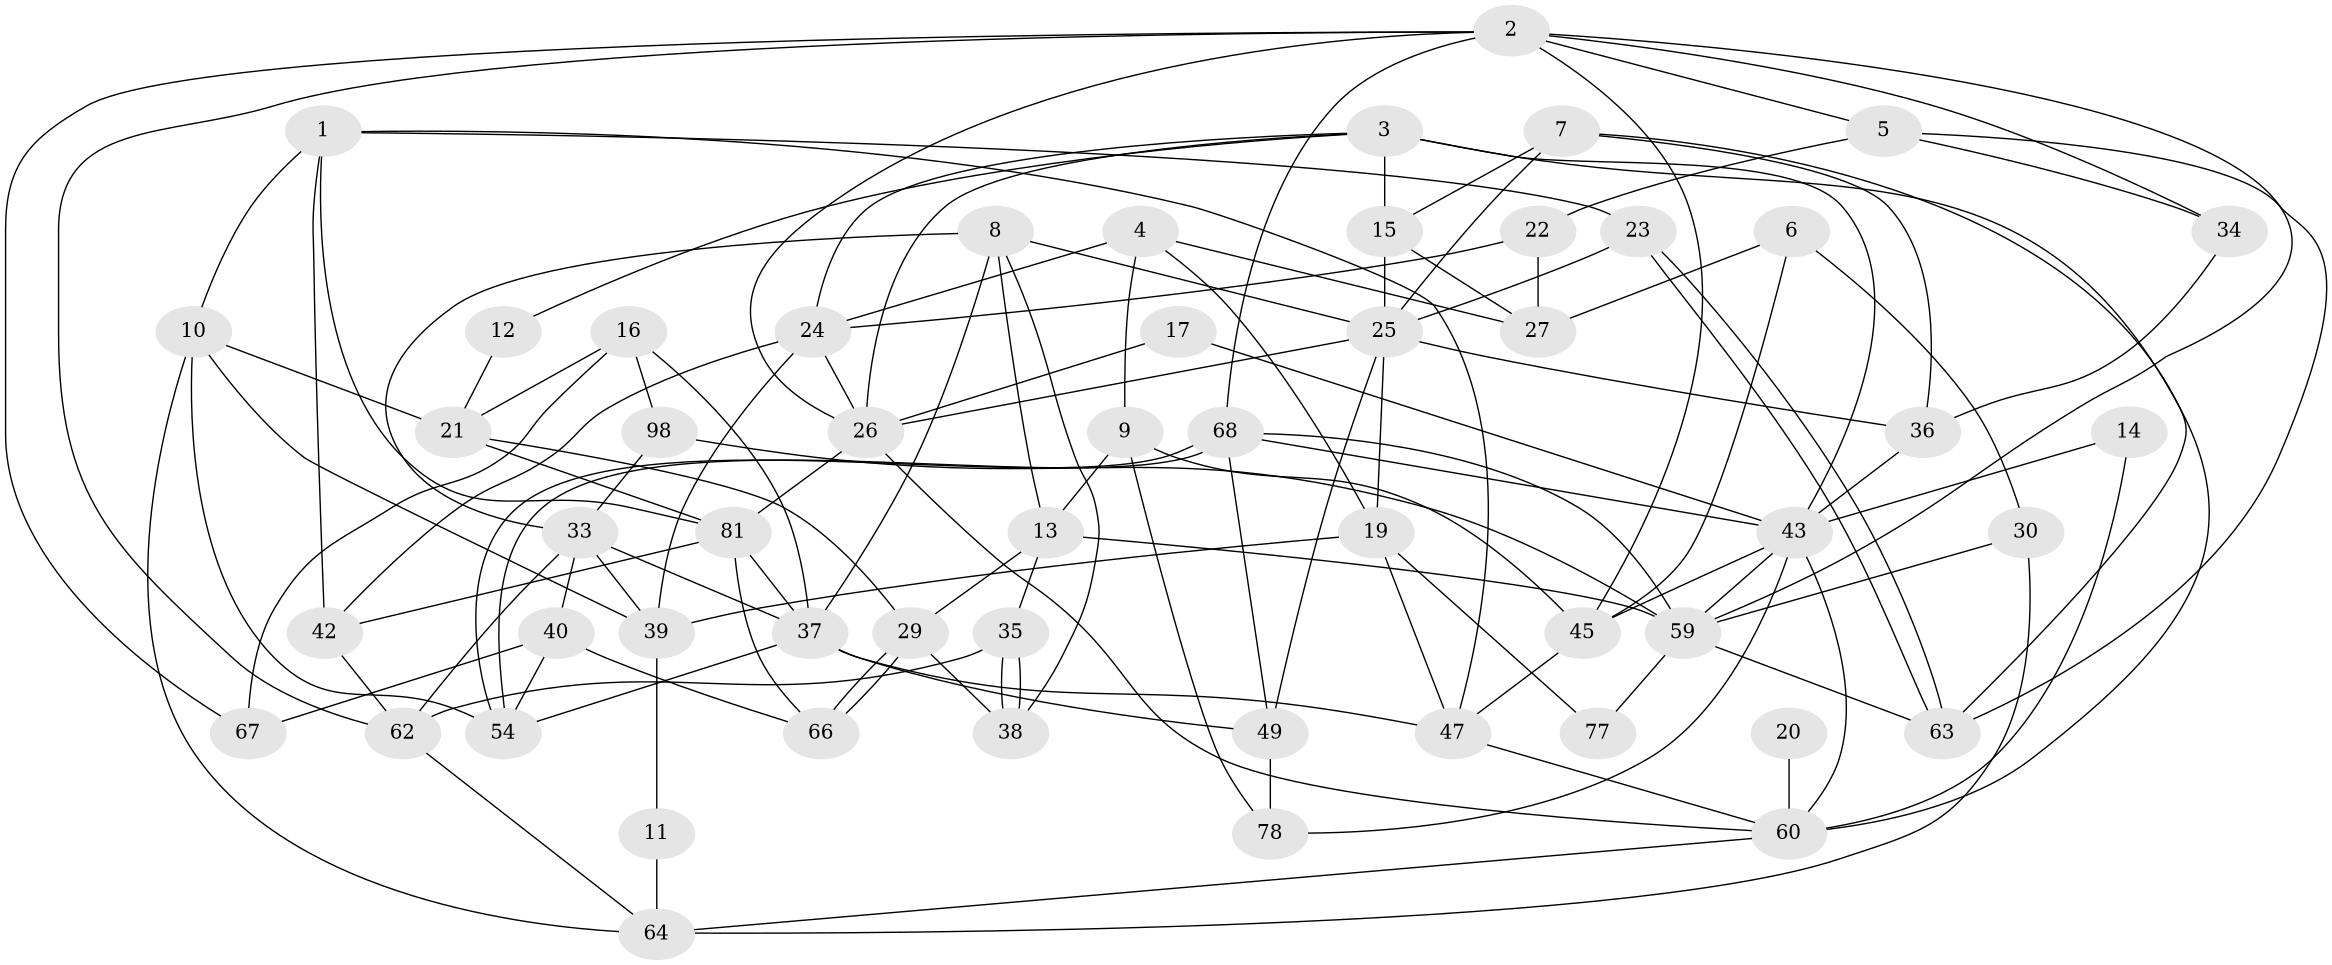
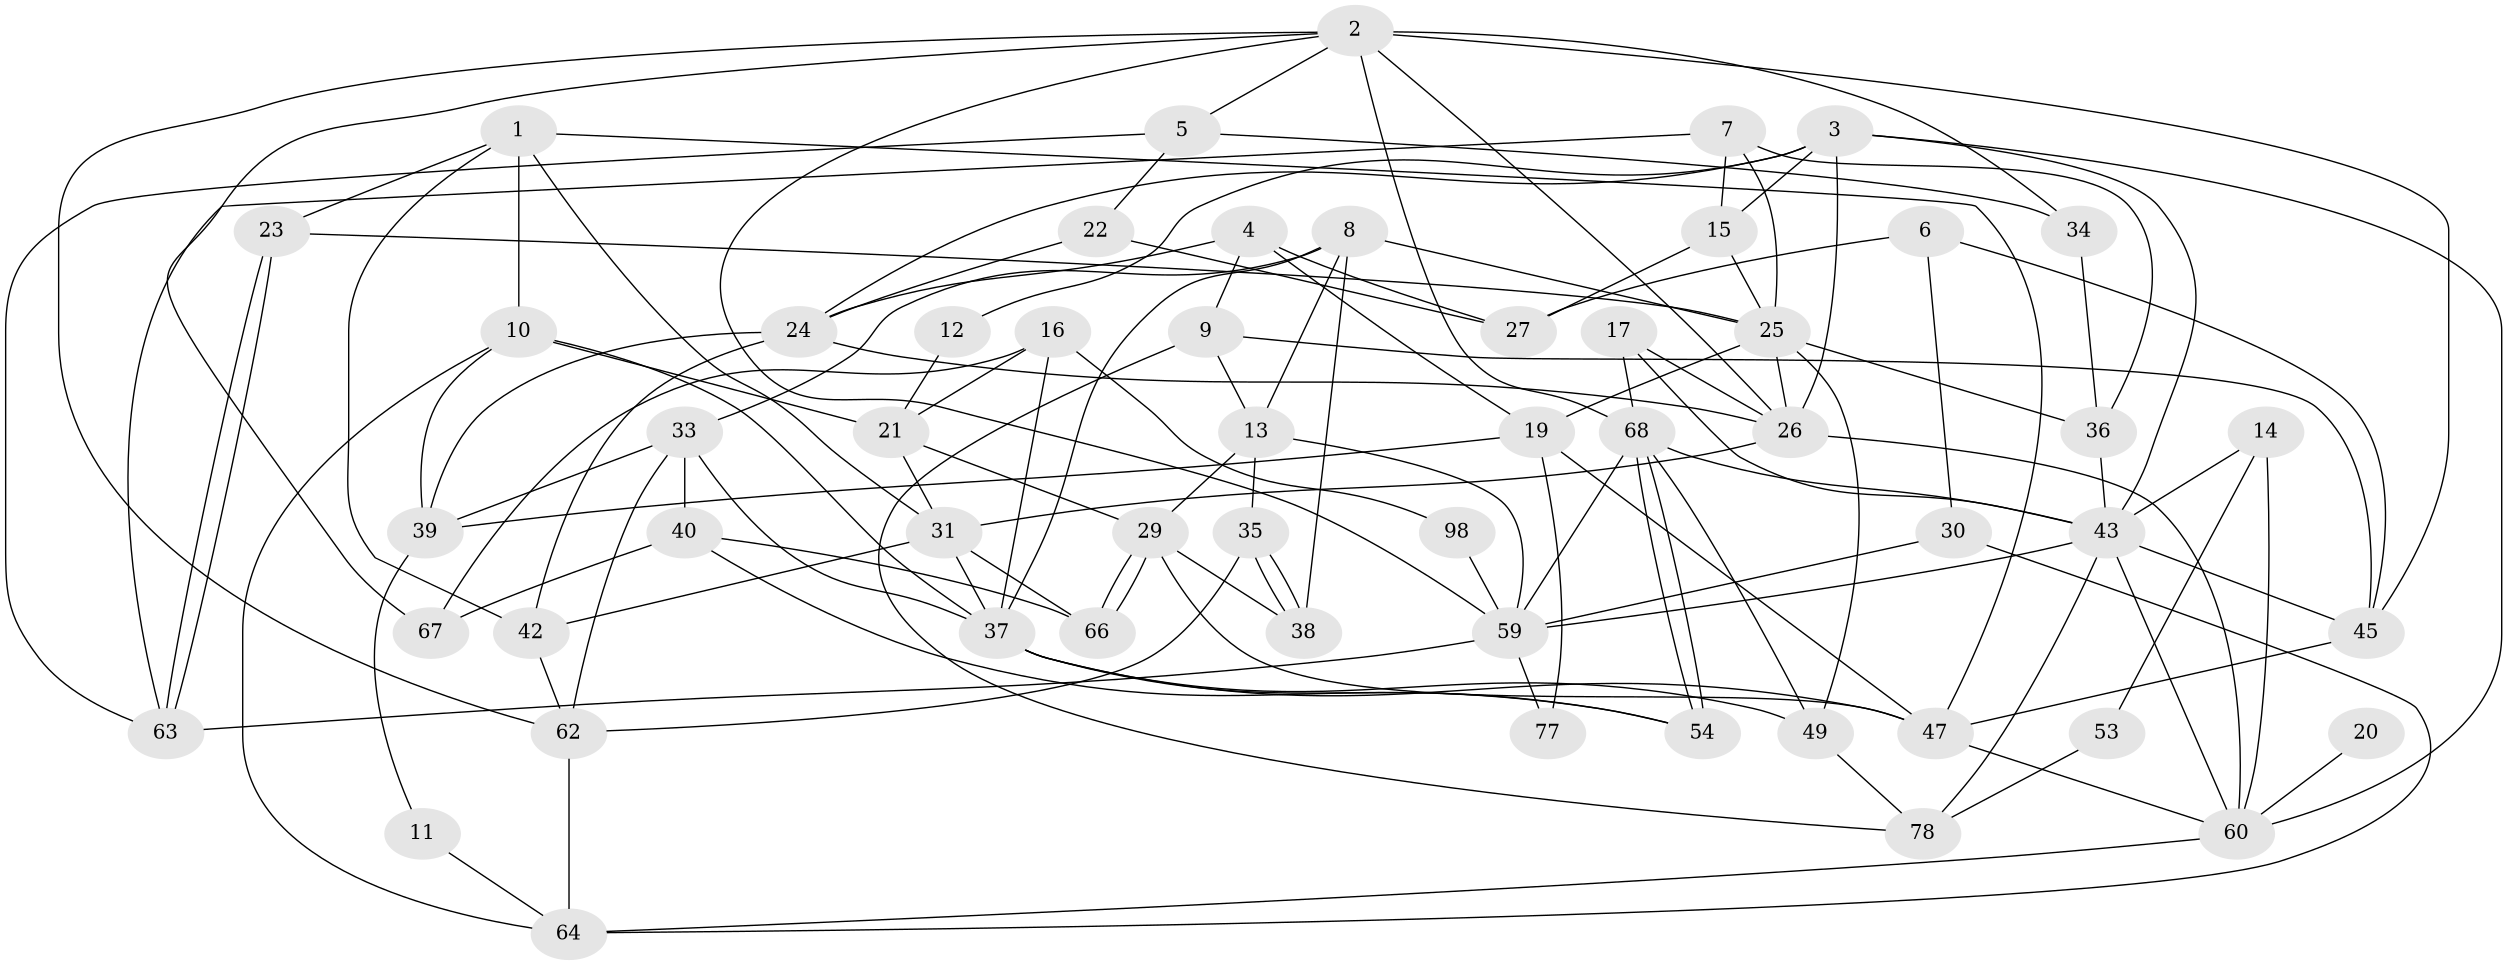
none -> (1628, 381)
(620, 483) -> none
(733, 533) -> (944, 533)
(243, 615) -> (782, 446)
none -> (1588, 697)
none -> (2107, 733)
